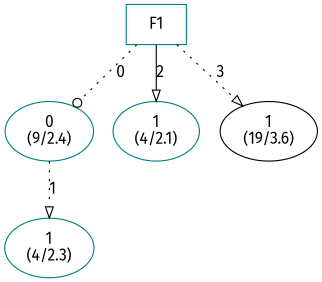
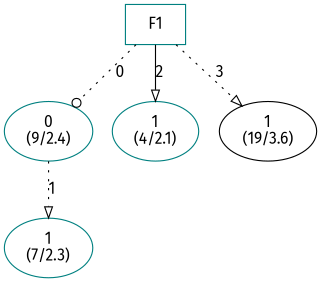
(49, 248) -> (49, 248)
